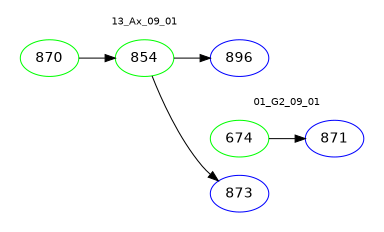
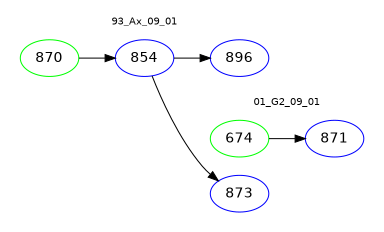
(145, 22) -> (145, 22)
(145, 58) -> (145, 58)
